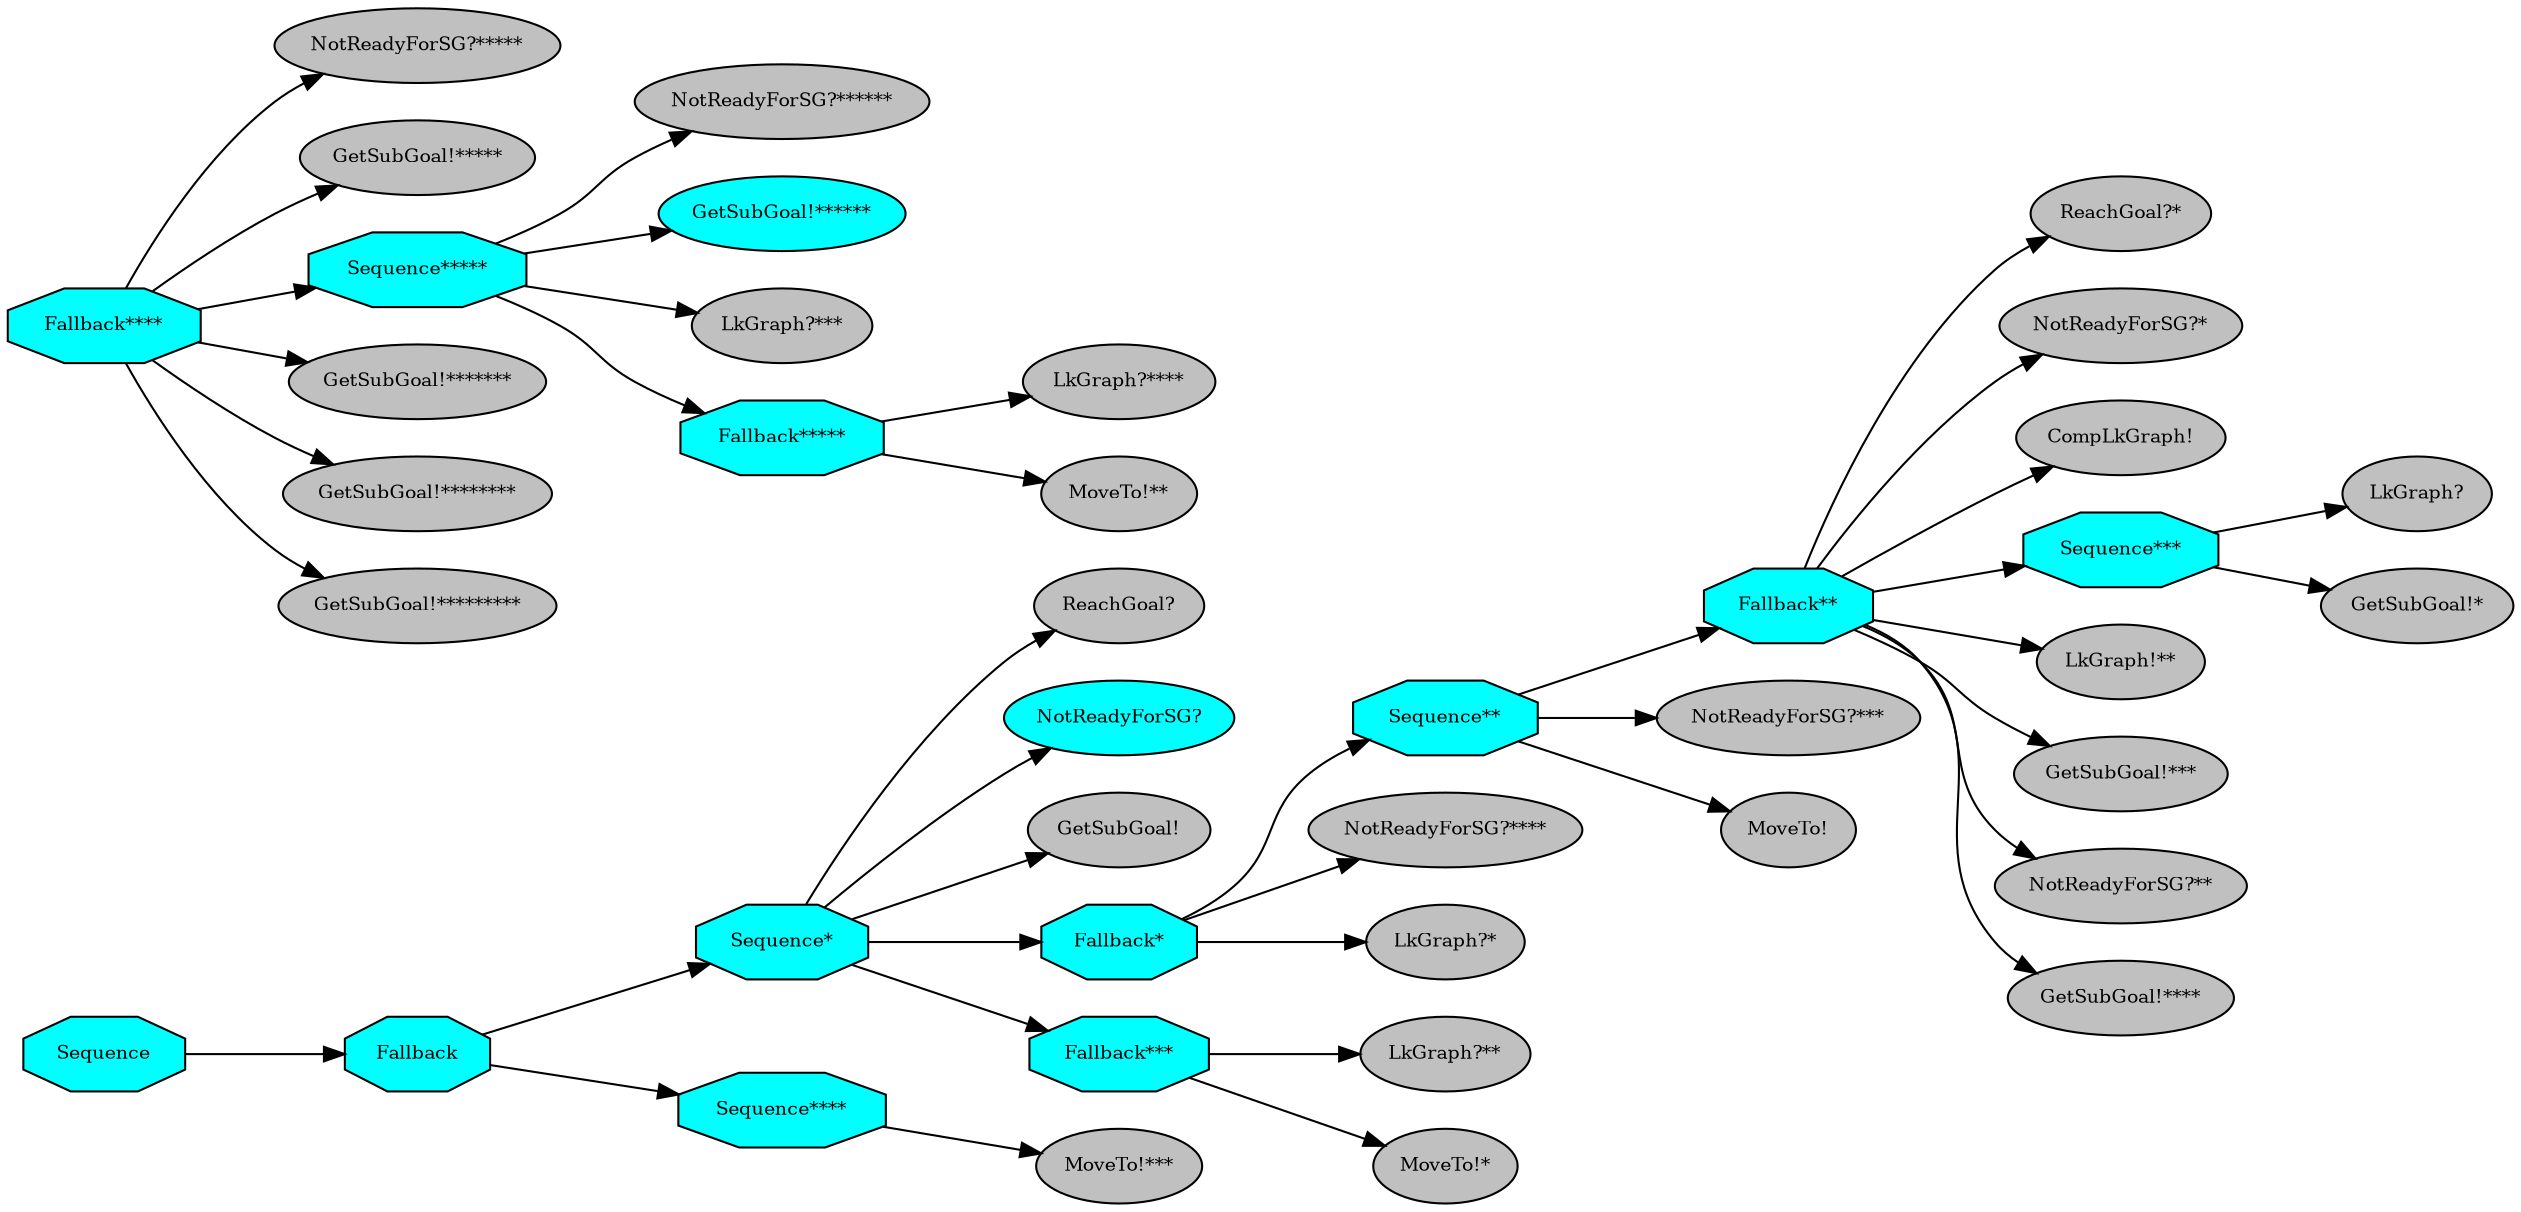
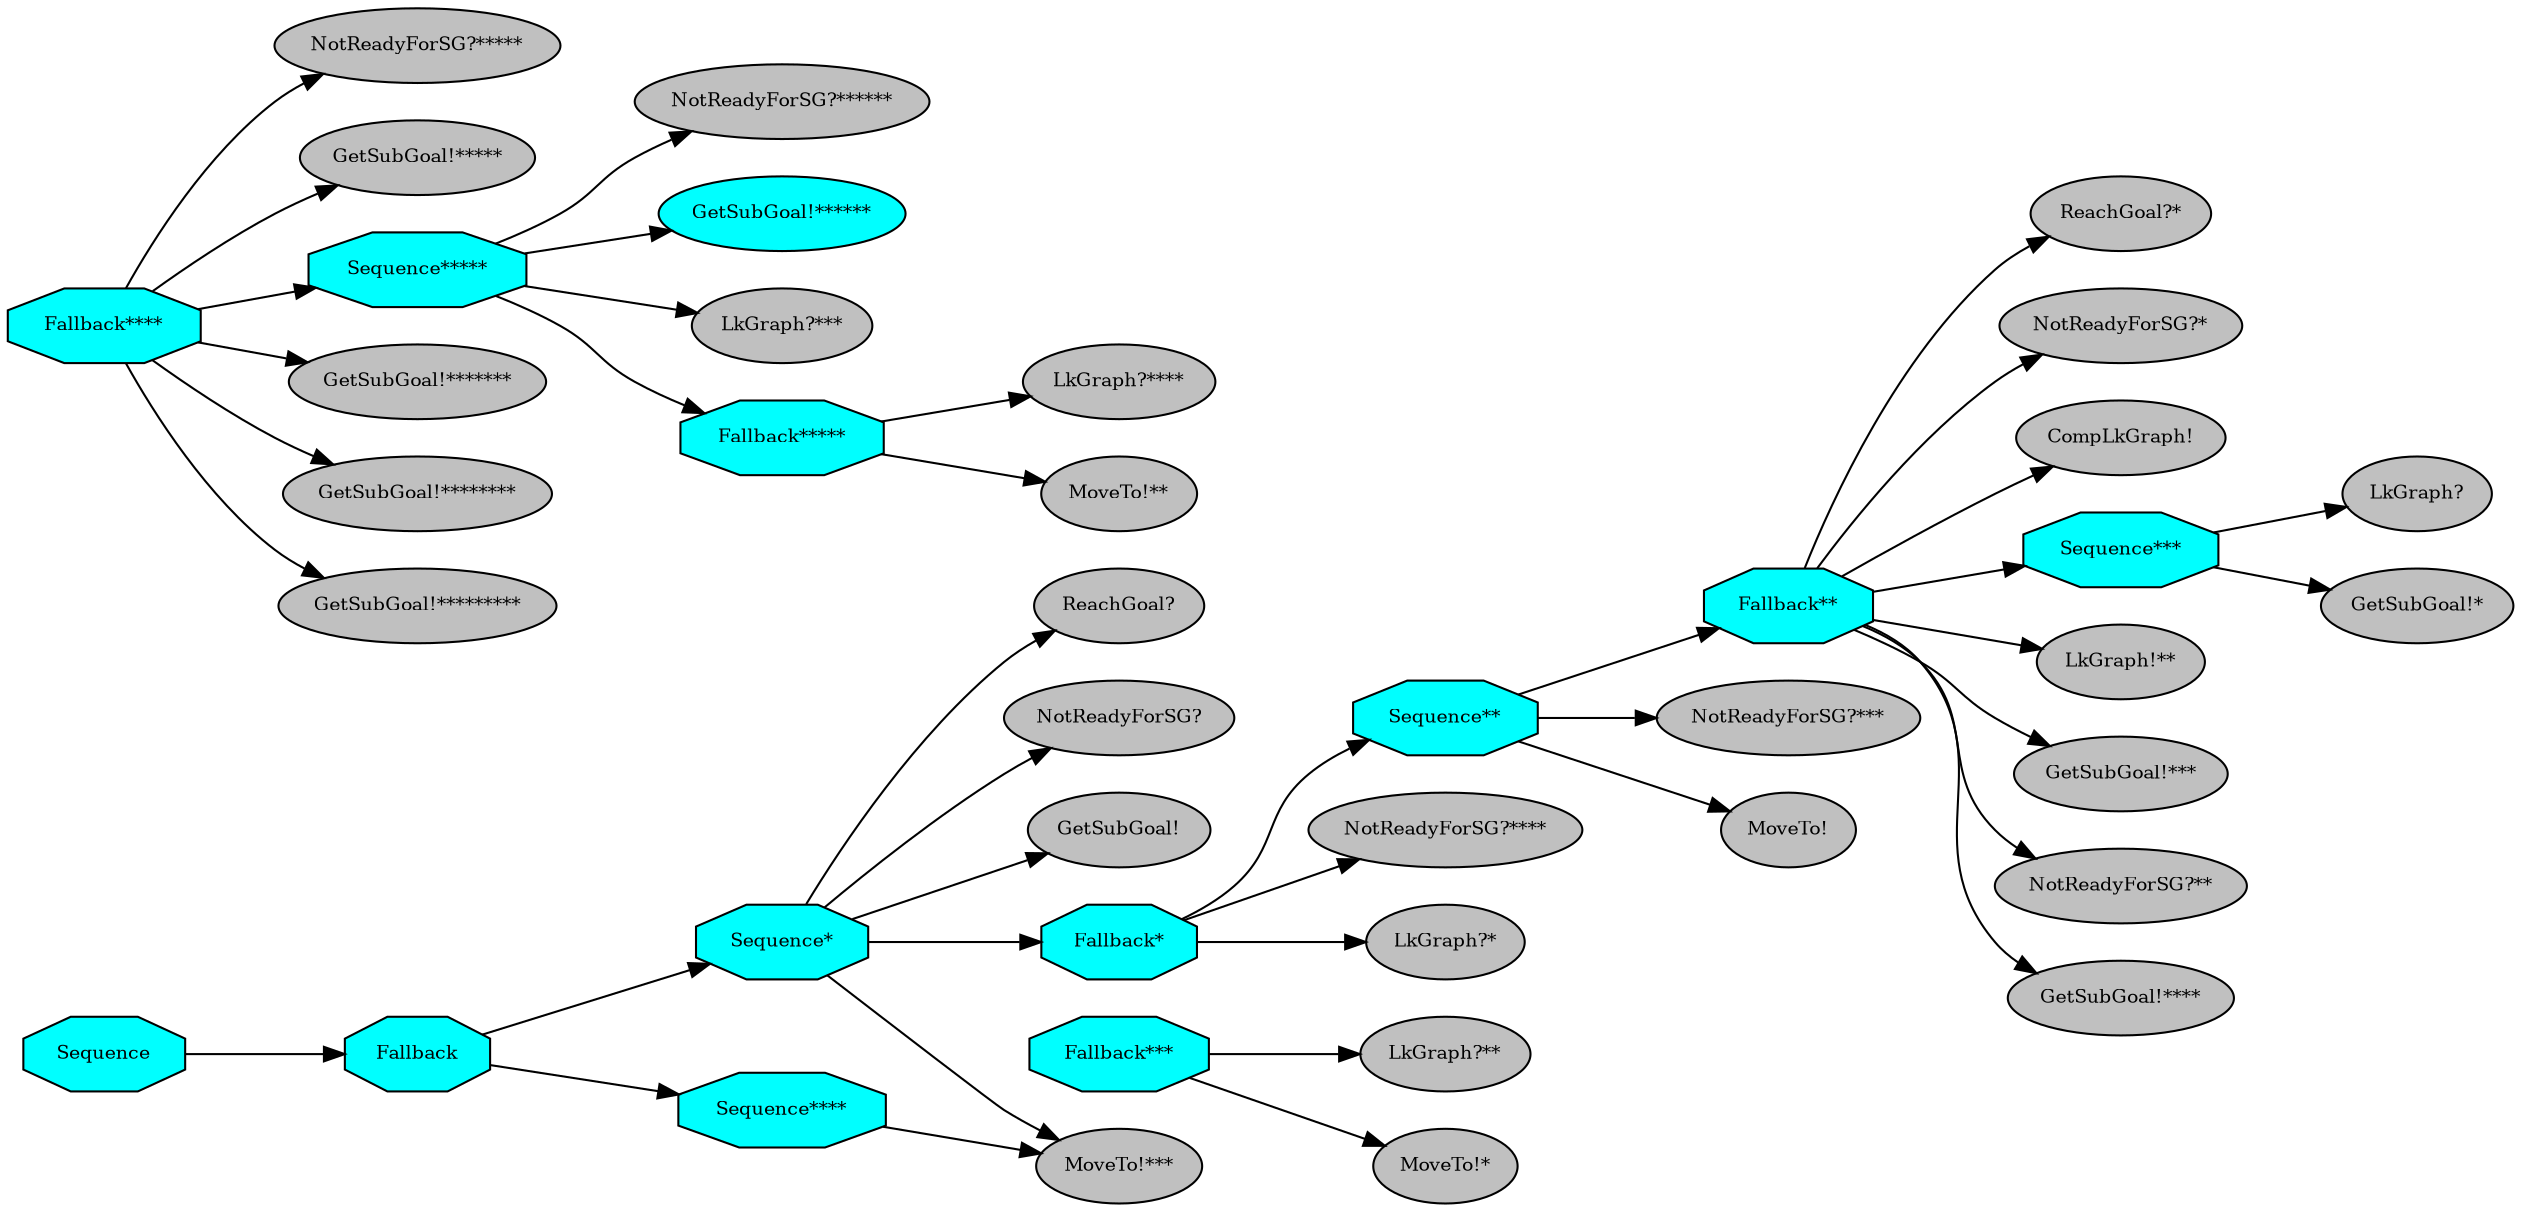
(1119, 718) -> (1119, 718)
(940, 994) -> (932, 1056)
